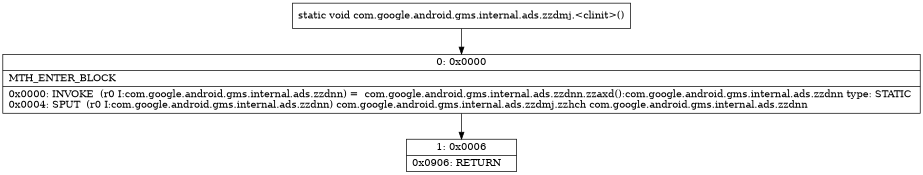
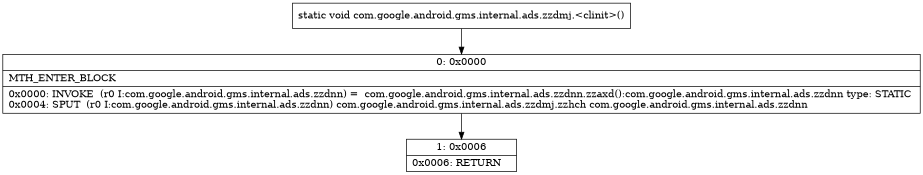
(462, 163) -> (462, 163)
